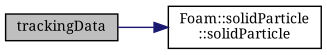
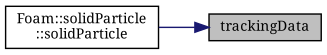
(136, 27) -> (177, 27)
